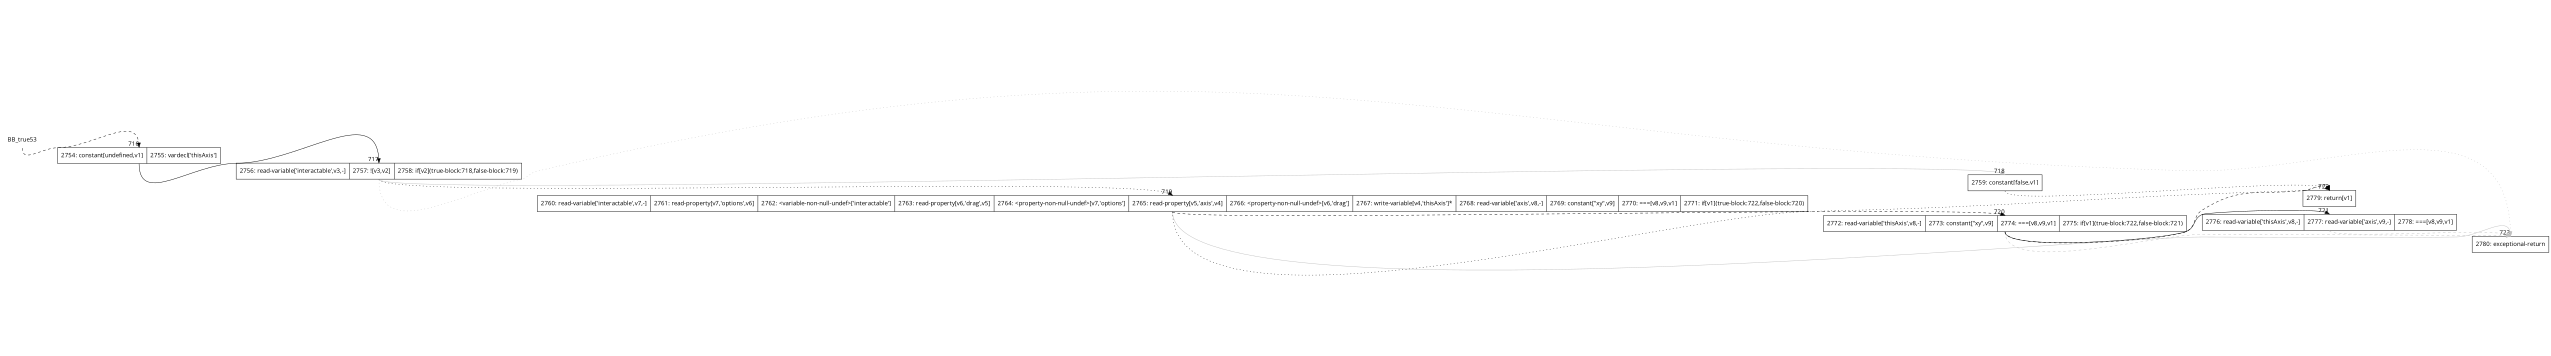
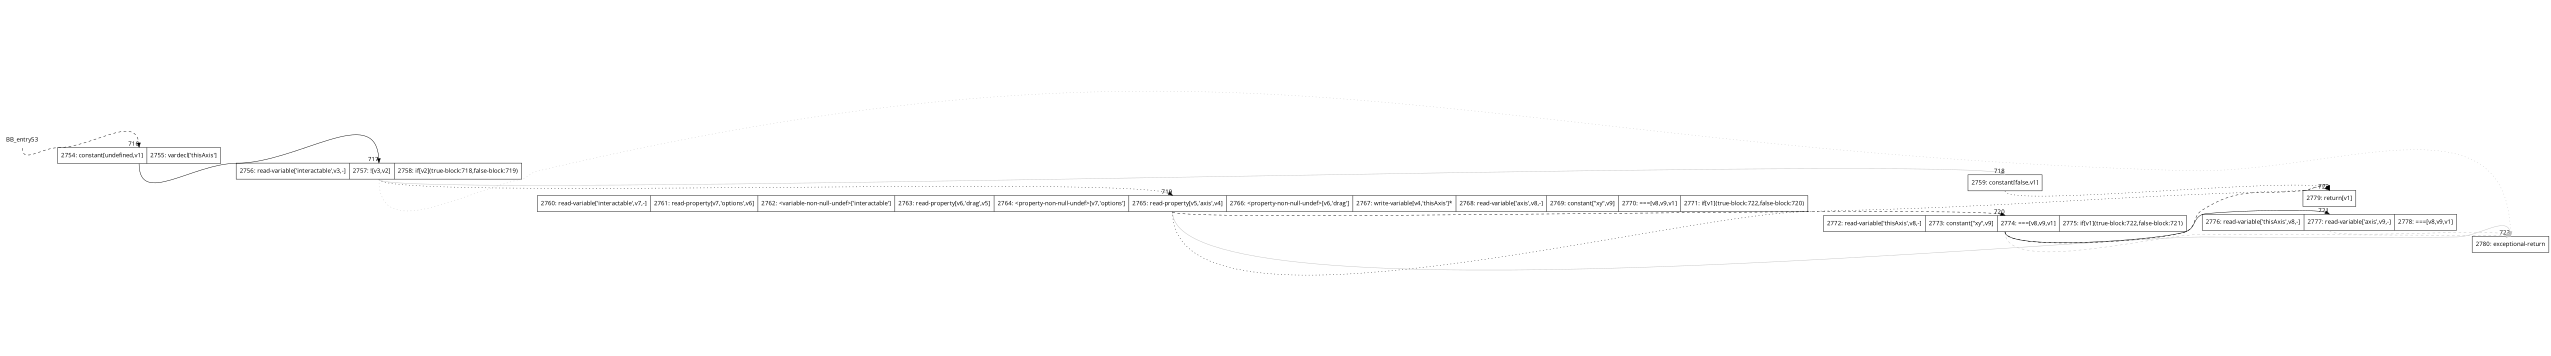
(22, 140) -> (22, 140)
